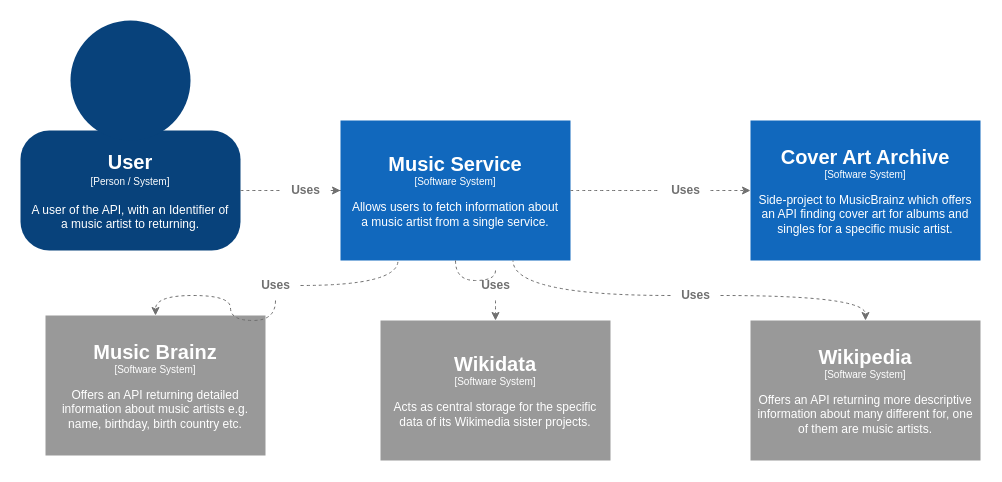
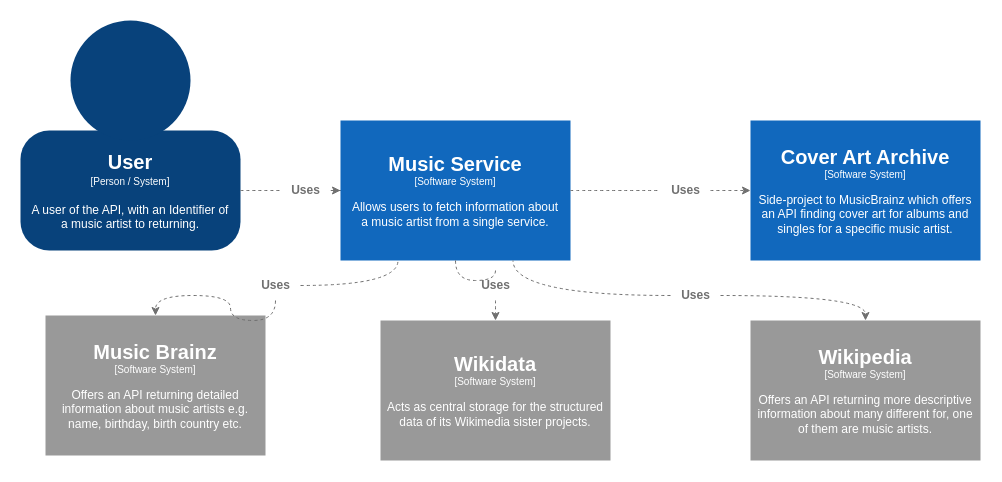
(496, 391) -> (496, 391)
